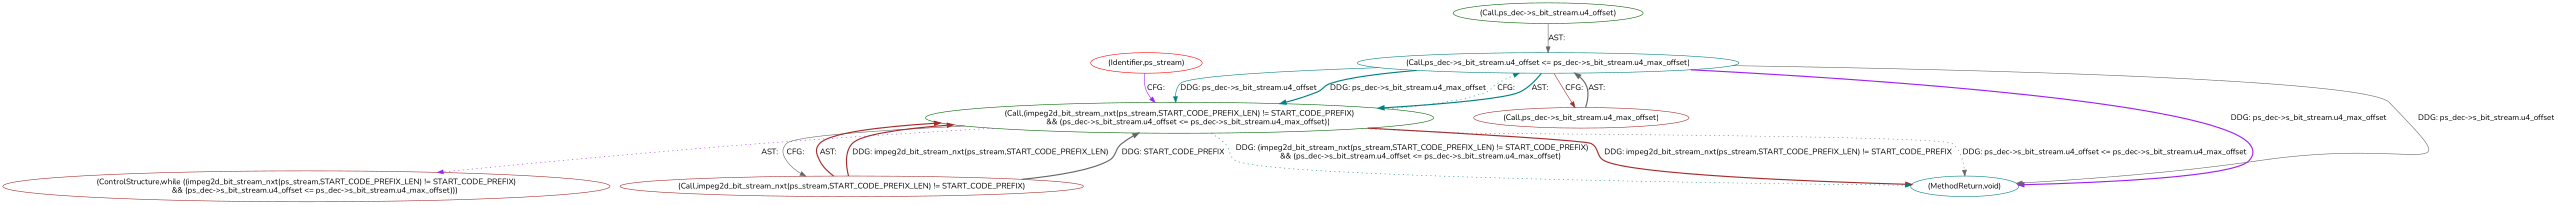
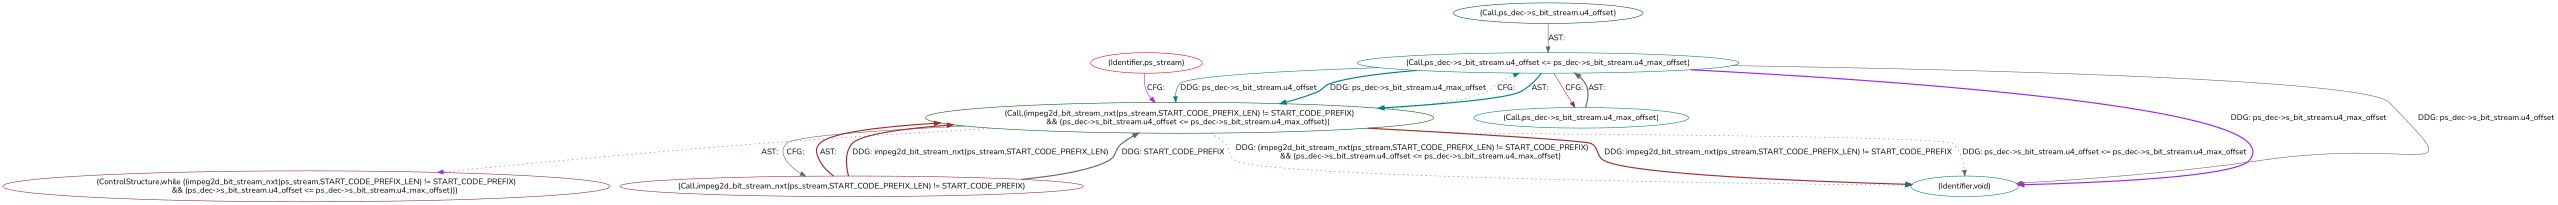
(1581, 118) -> (1581, 118)
(1965, 186) -> (1965, 186)
